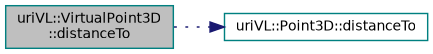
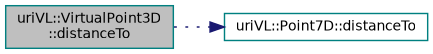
(326, 27) -> (326, 27)
